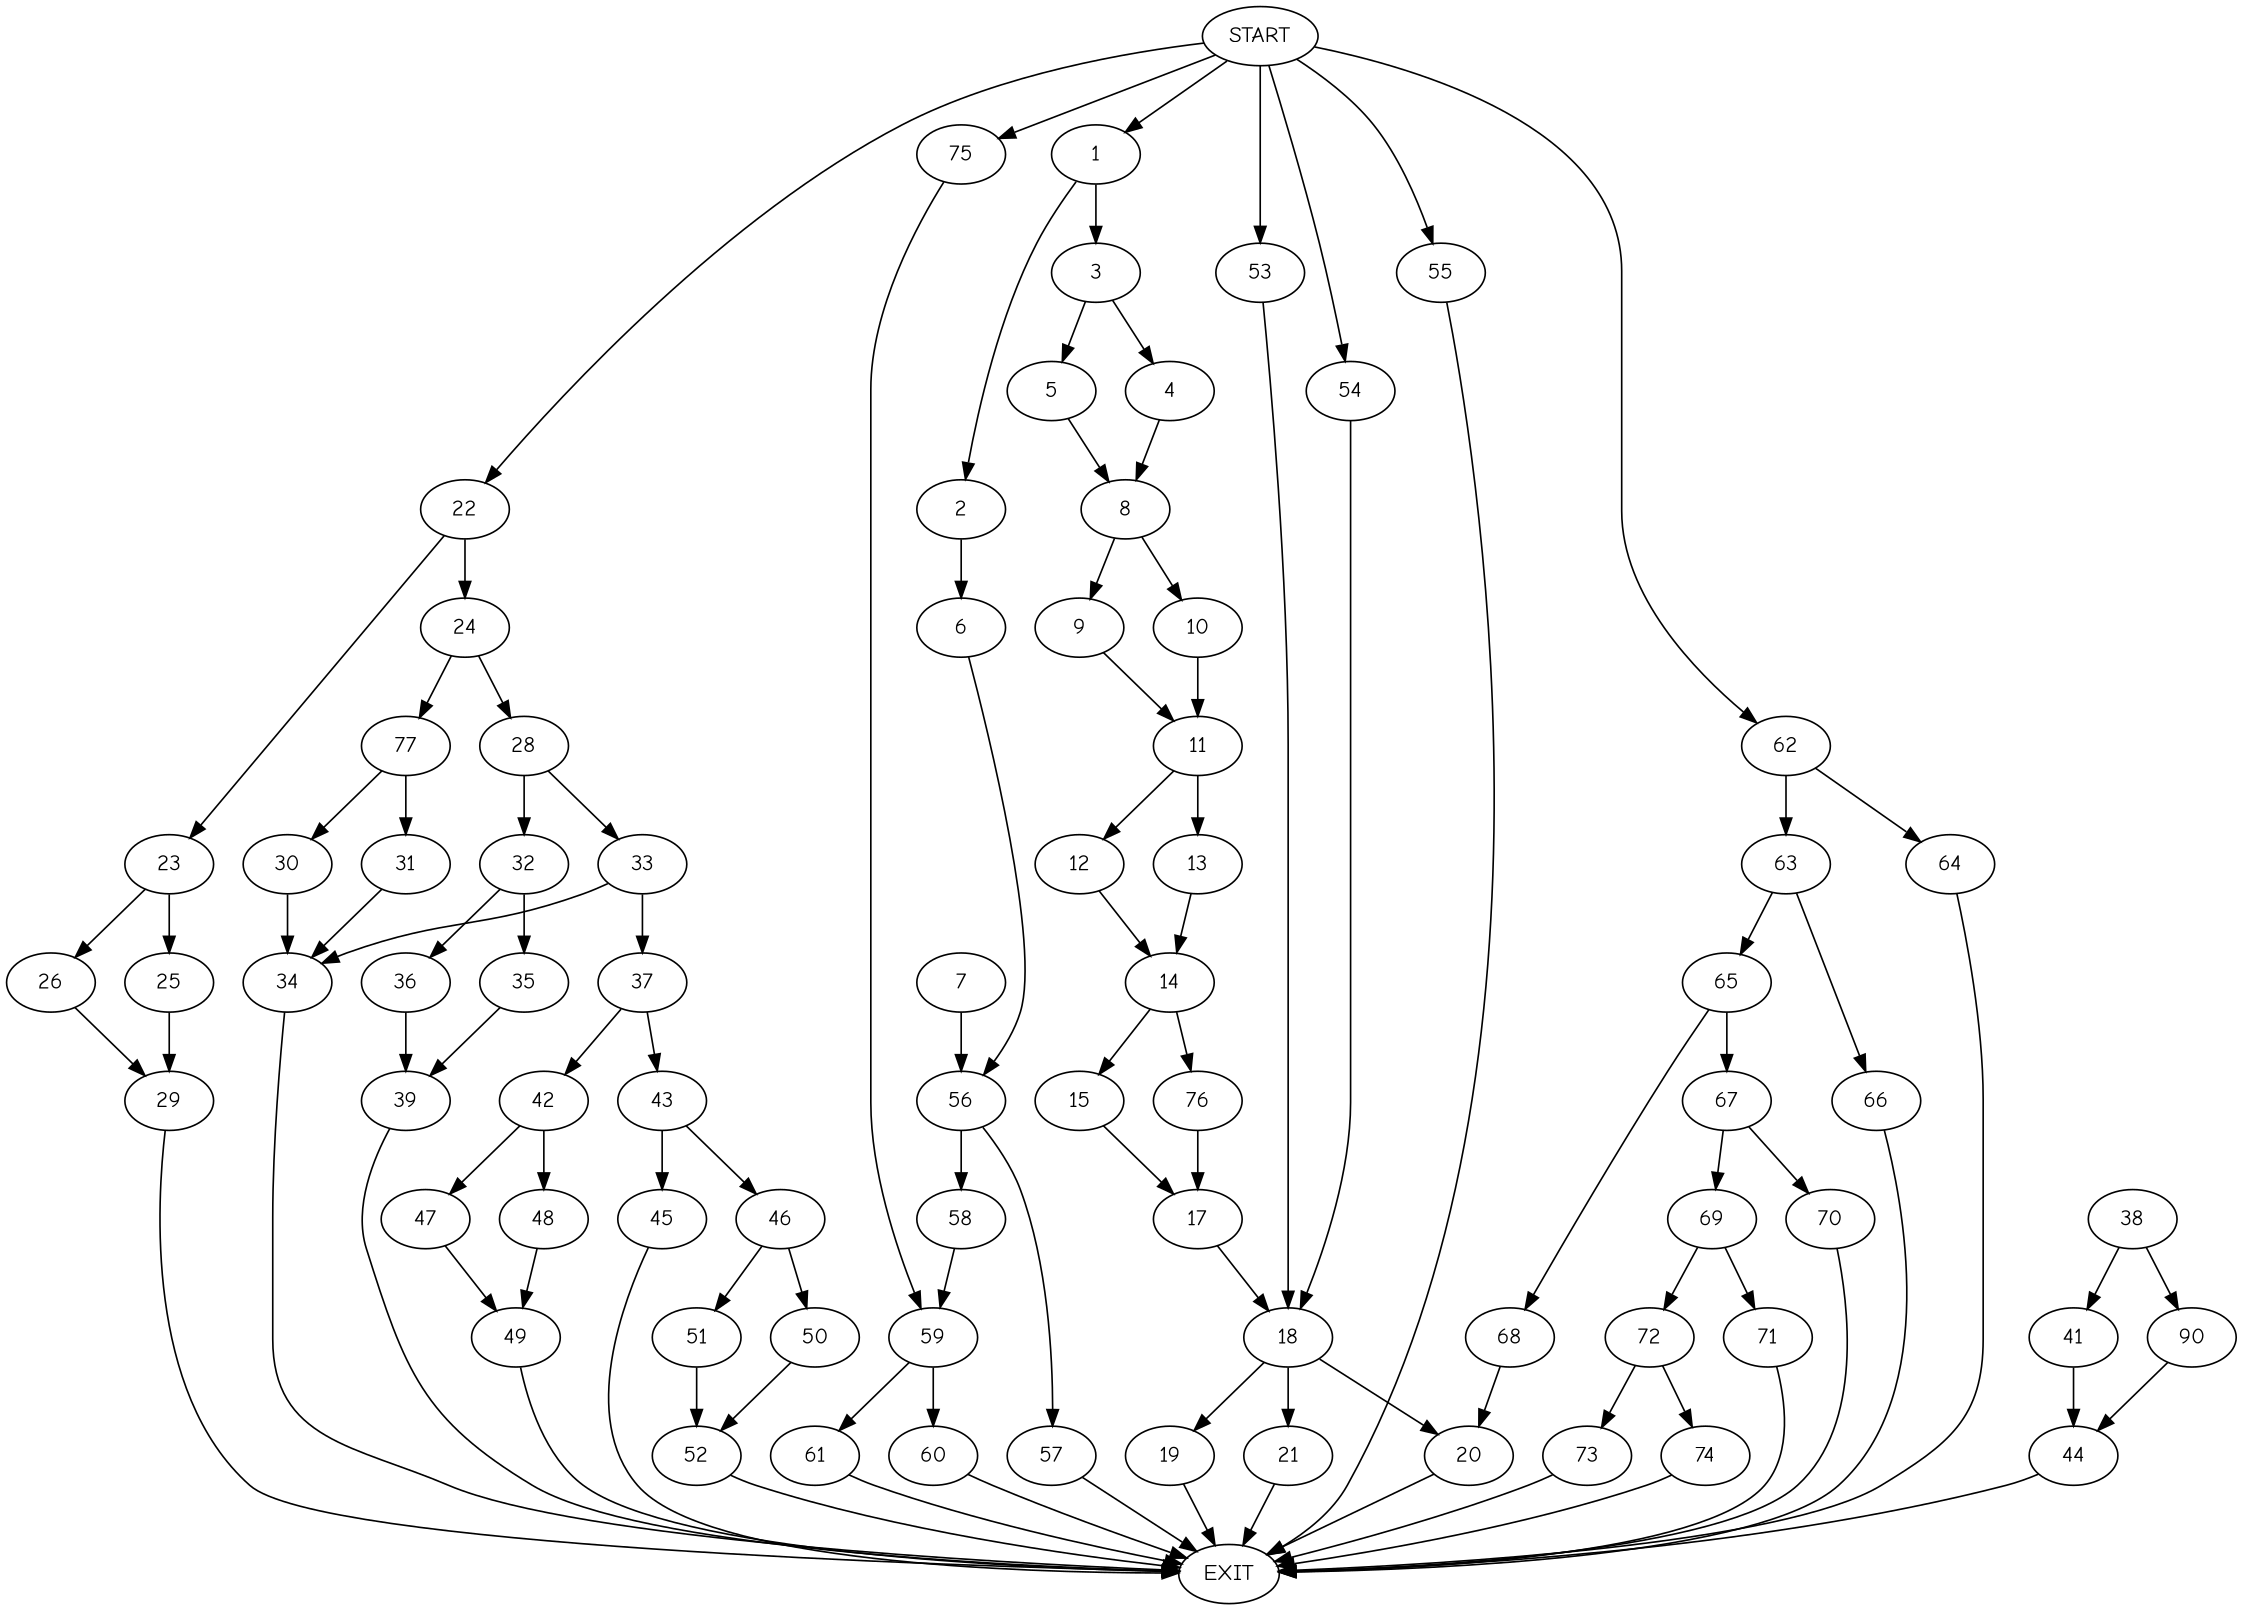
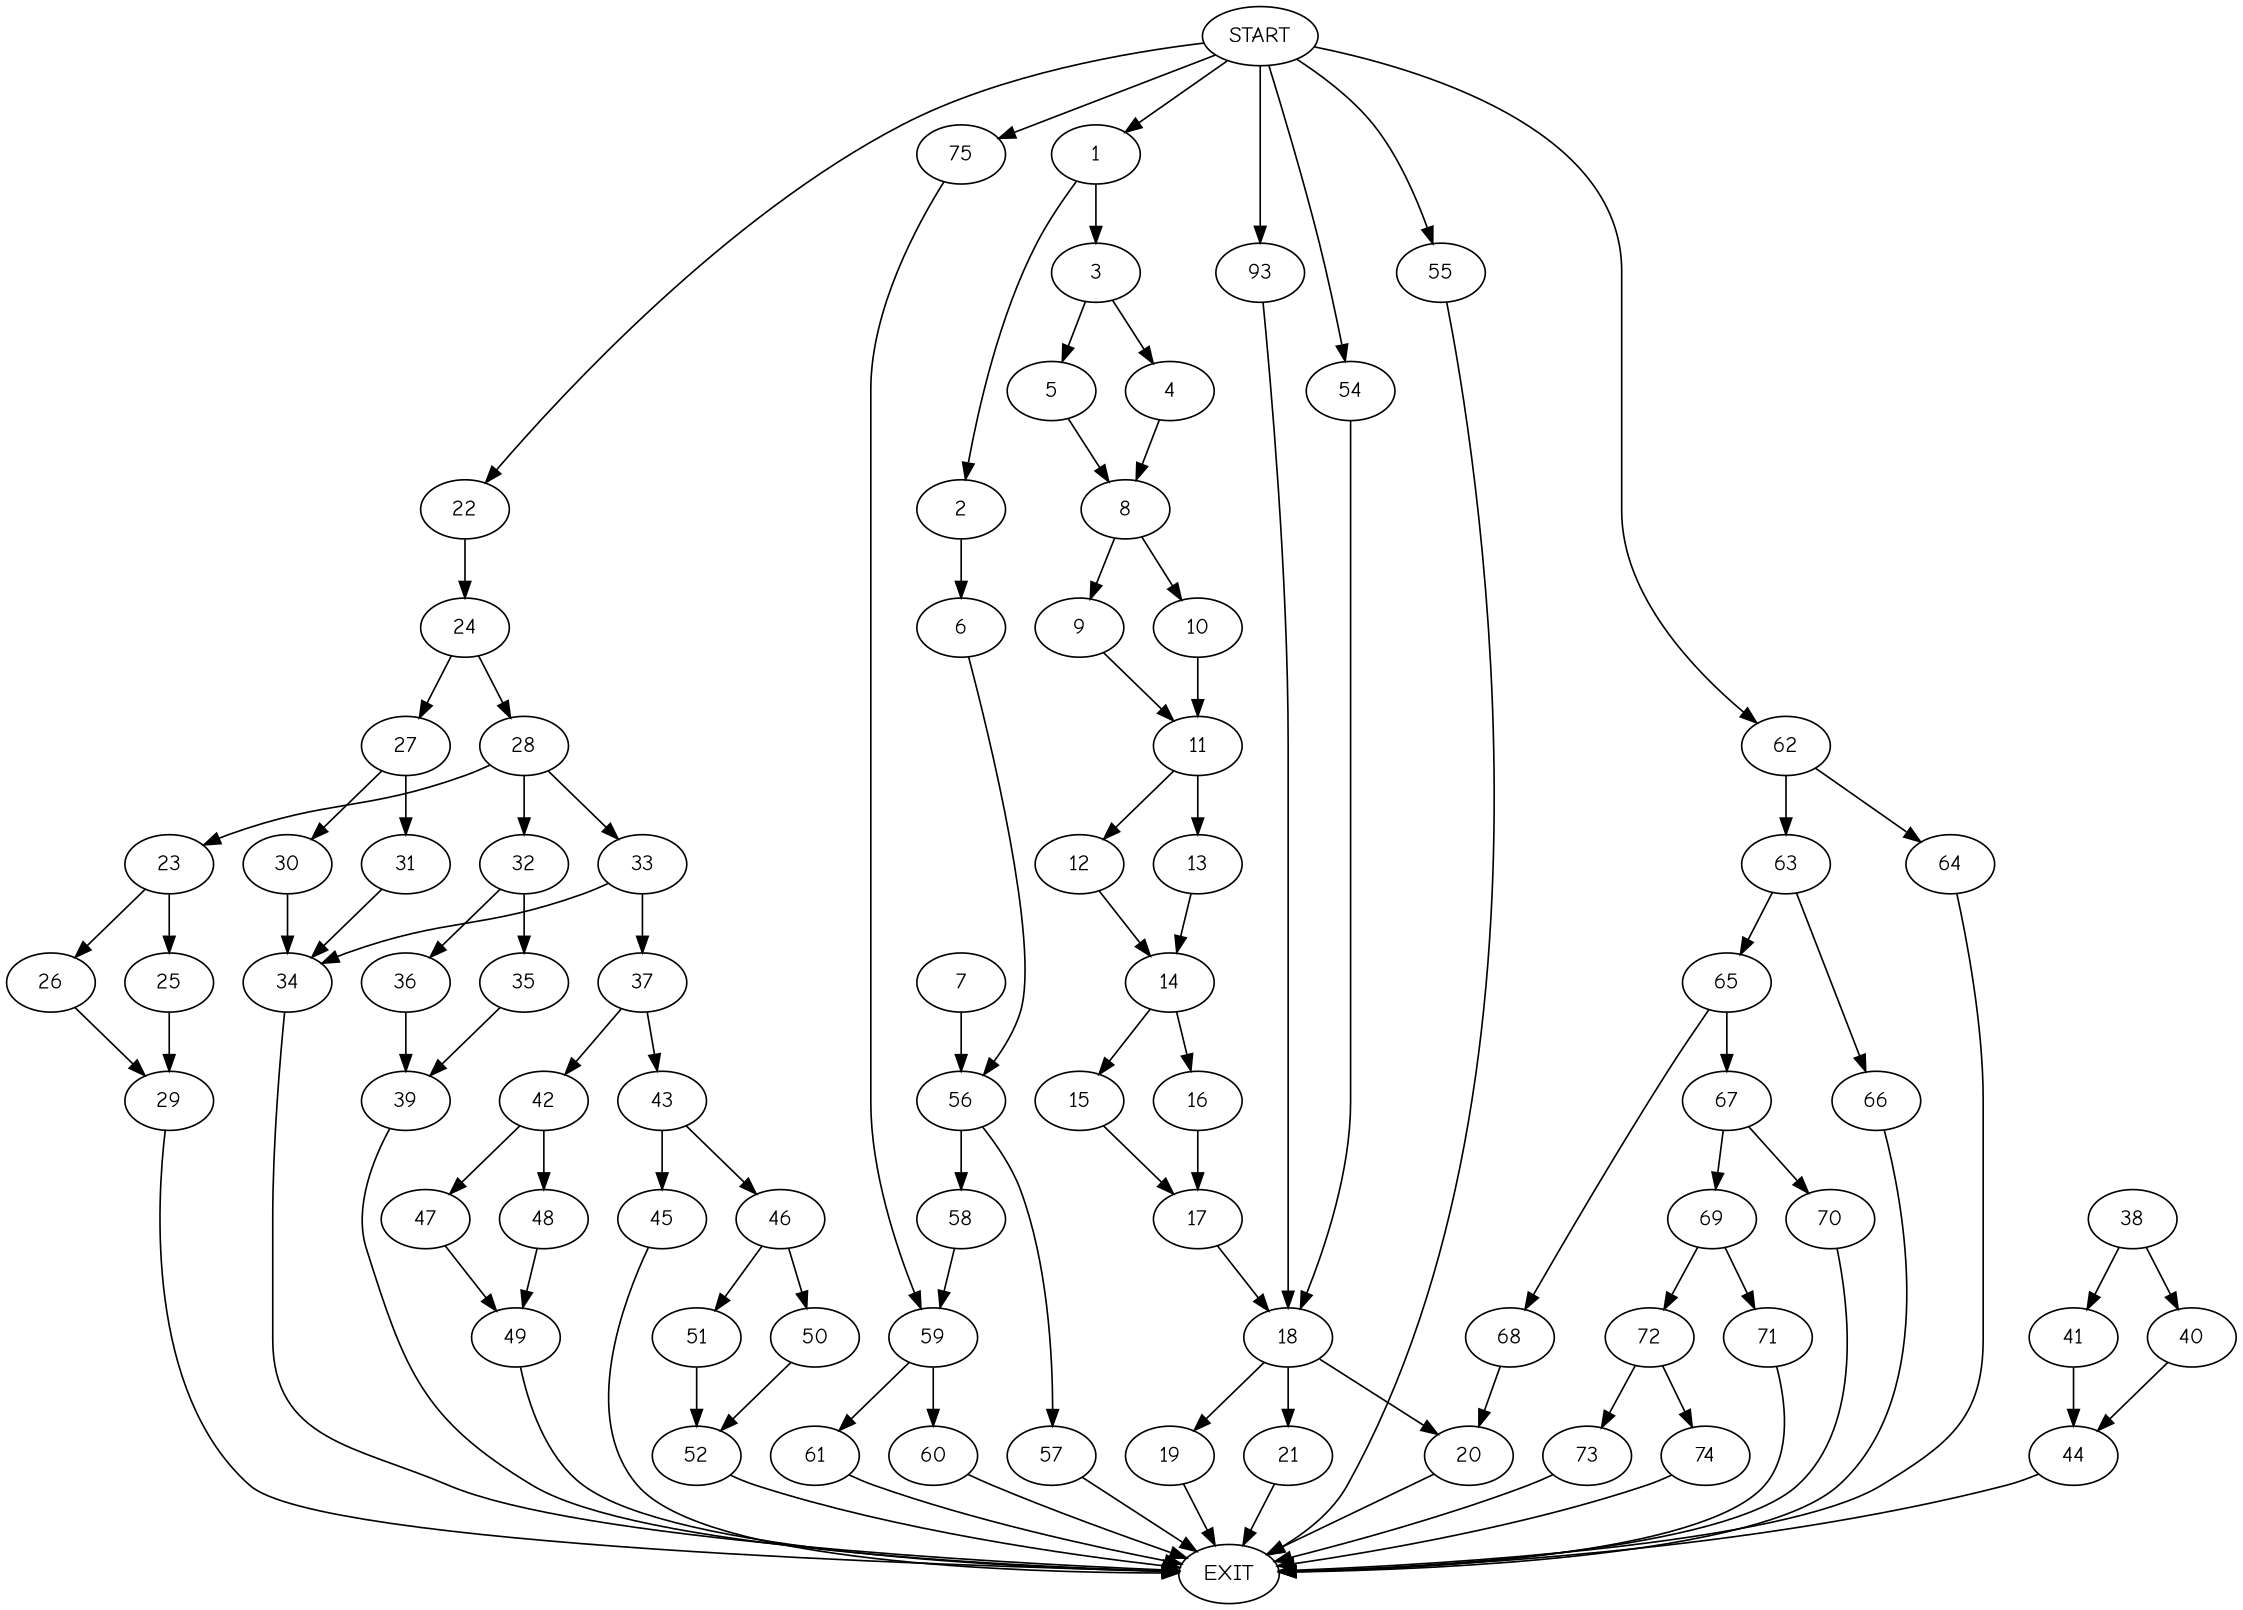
(1260, 273) -> (1260, 273)
(323, 680) -> (369, 801)
(406, 746) -> (406, 746)
(1198, 1101) -> (1198, 1101)
(2192, 1337) -> (2192, 1337)
